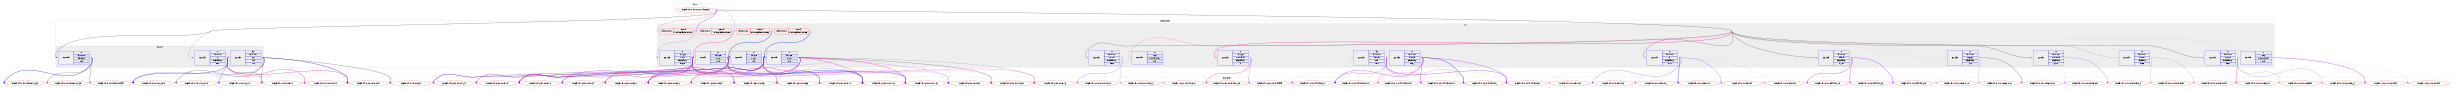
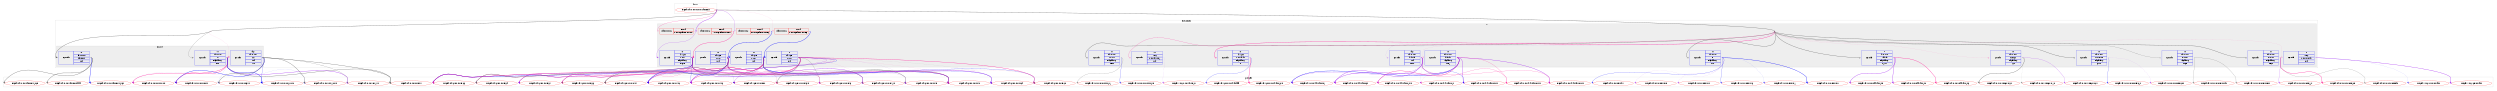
none -> (1399, 83)
(2386, 83) -> (2472, 83)
